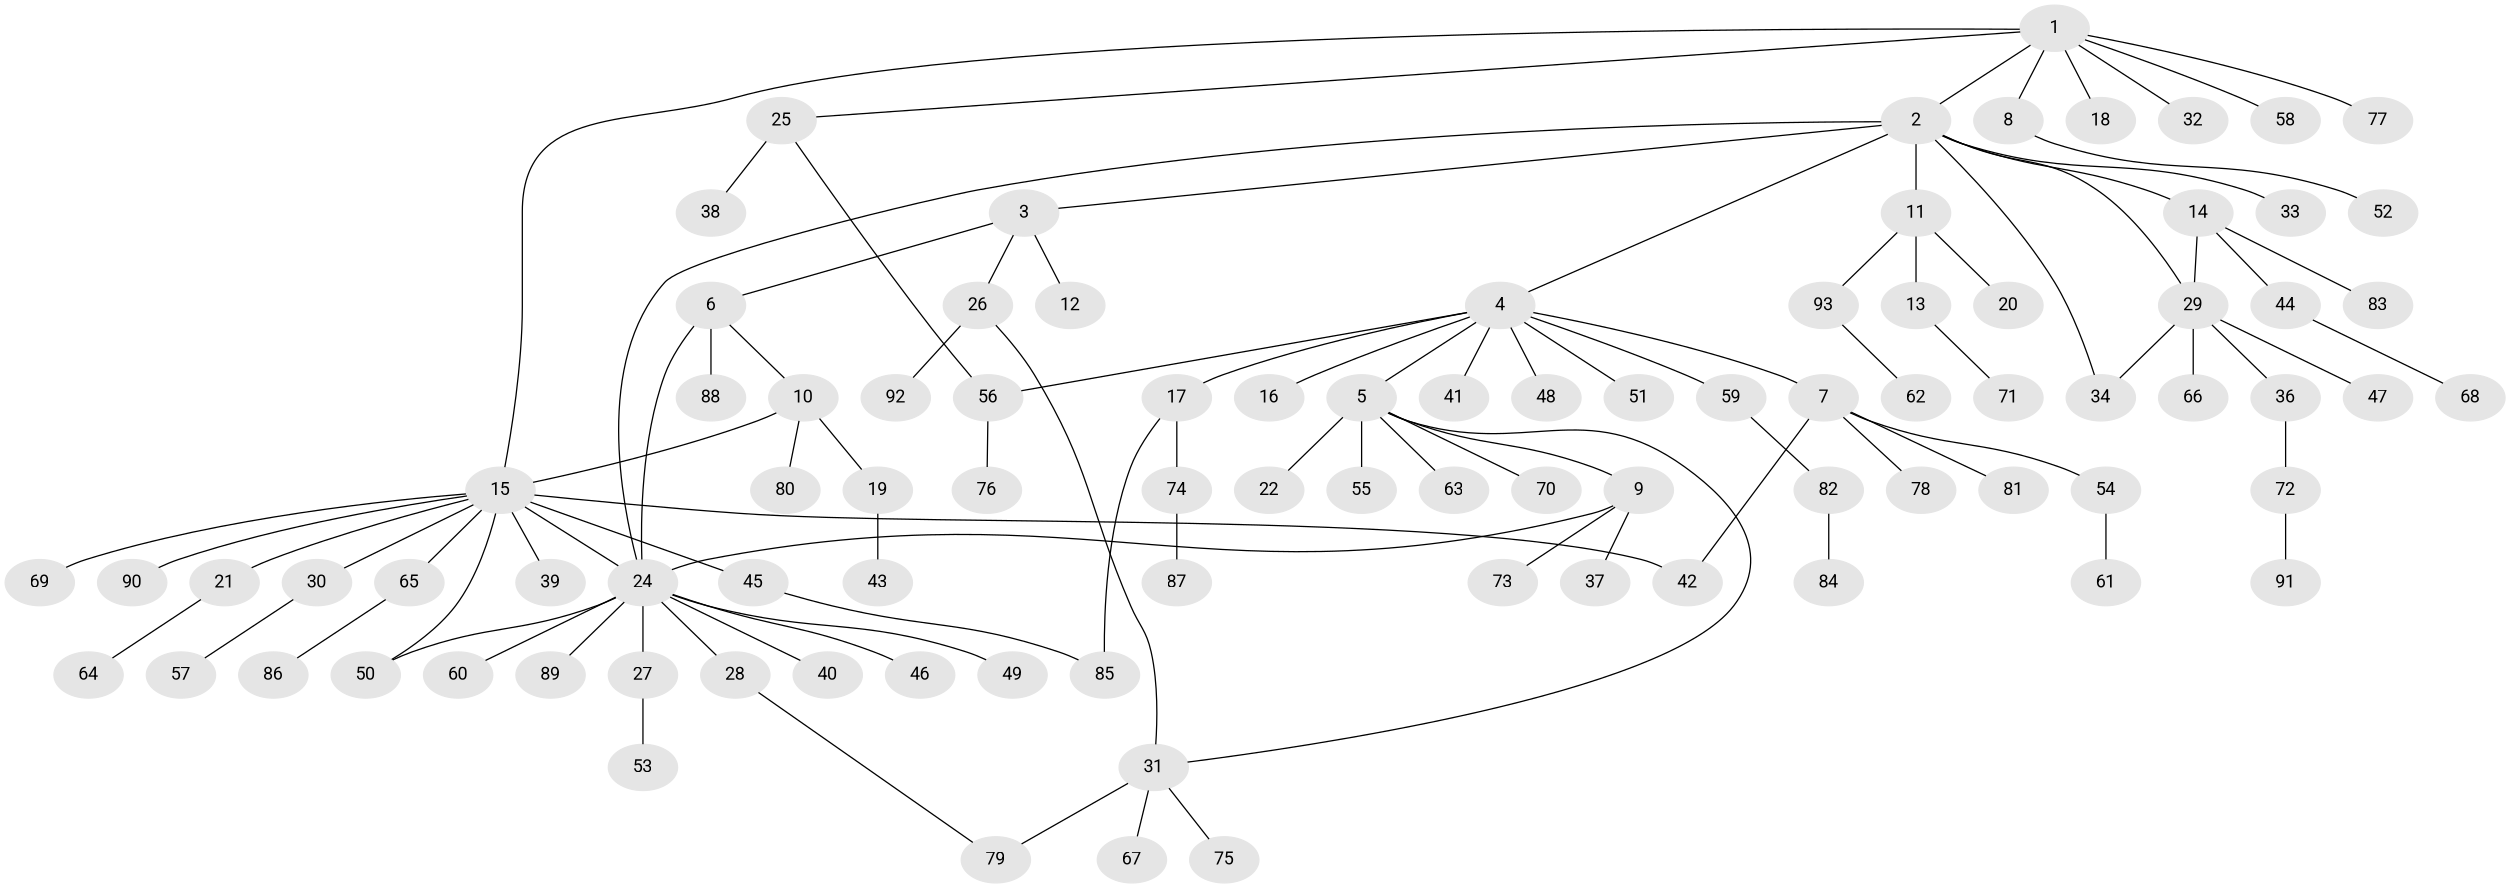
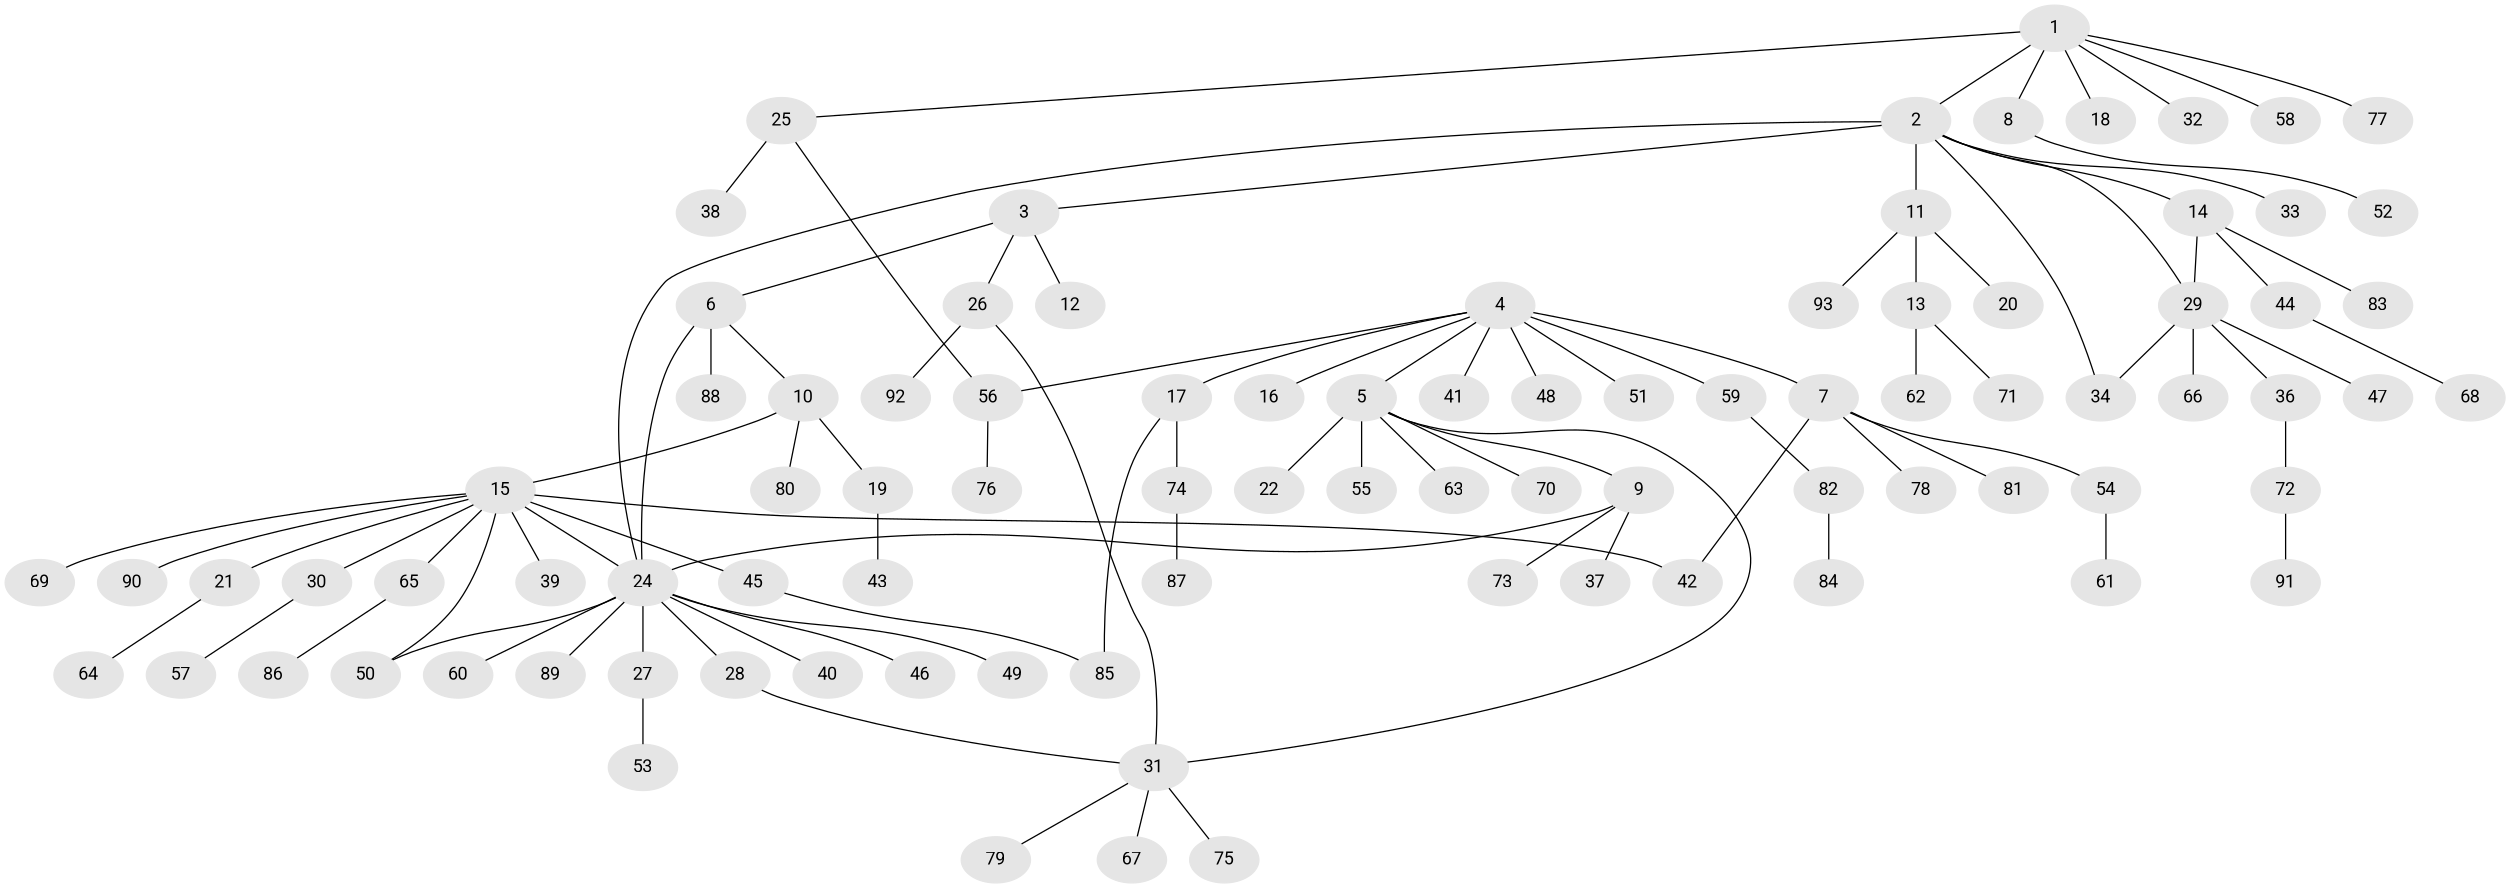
(1114, 51) -> none
(1708, 213) -> none
(1870, 352) -> (1916, 352)
(866, 767) -> (939, 737)
